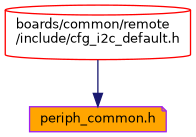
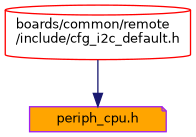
(98, 119) -> (98, 119)
